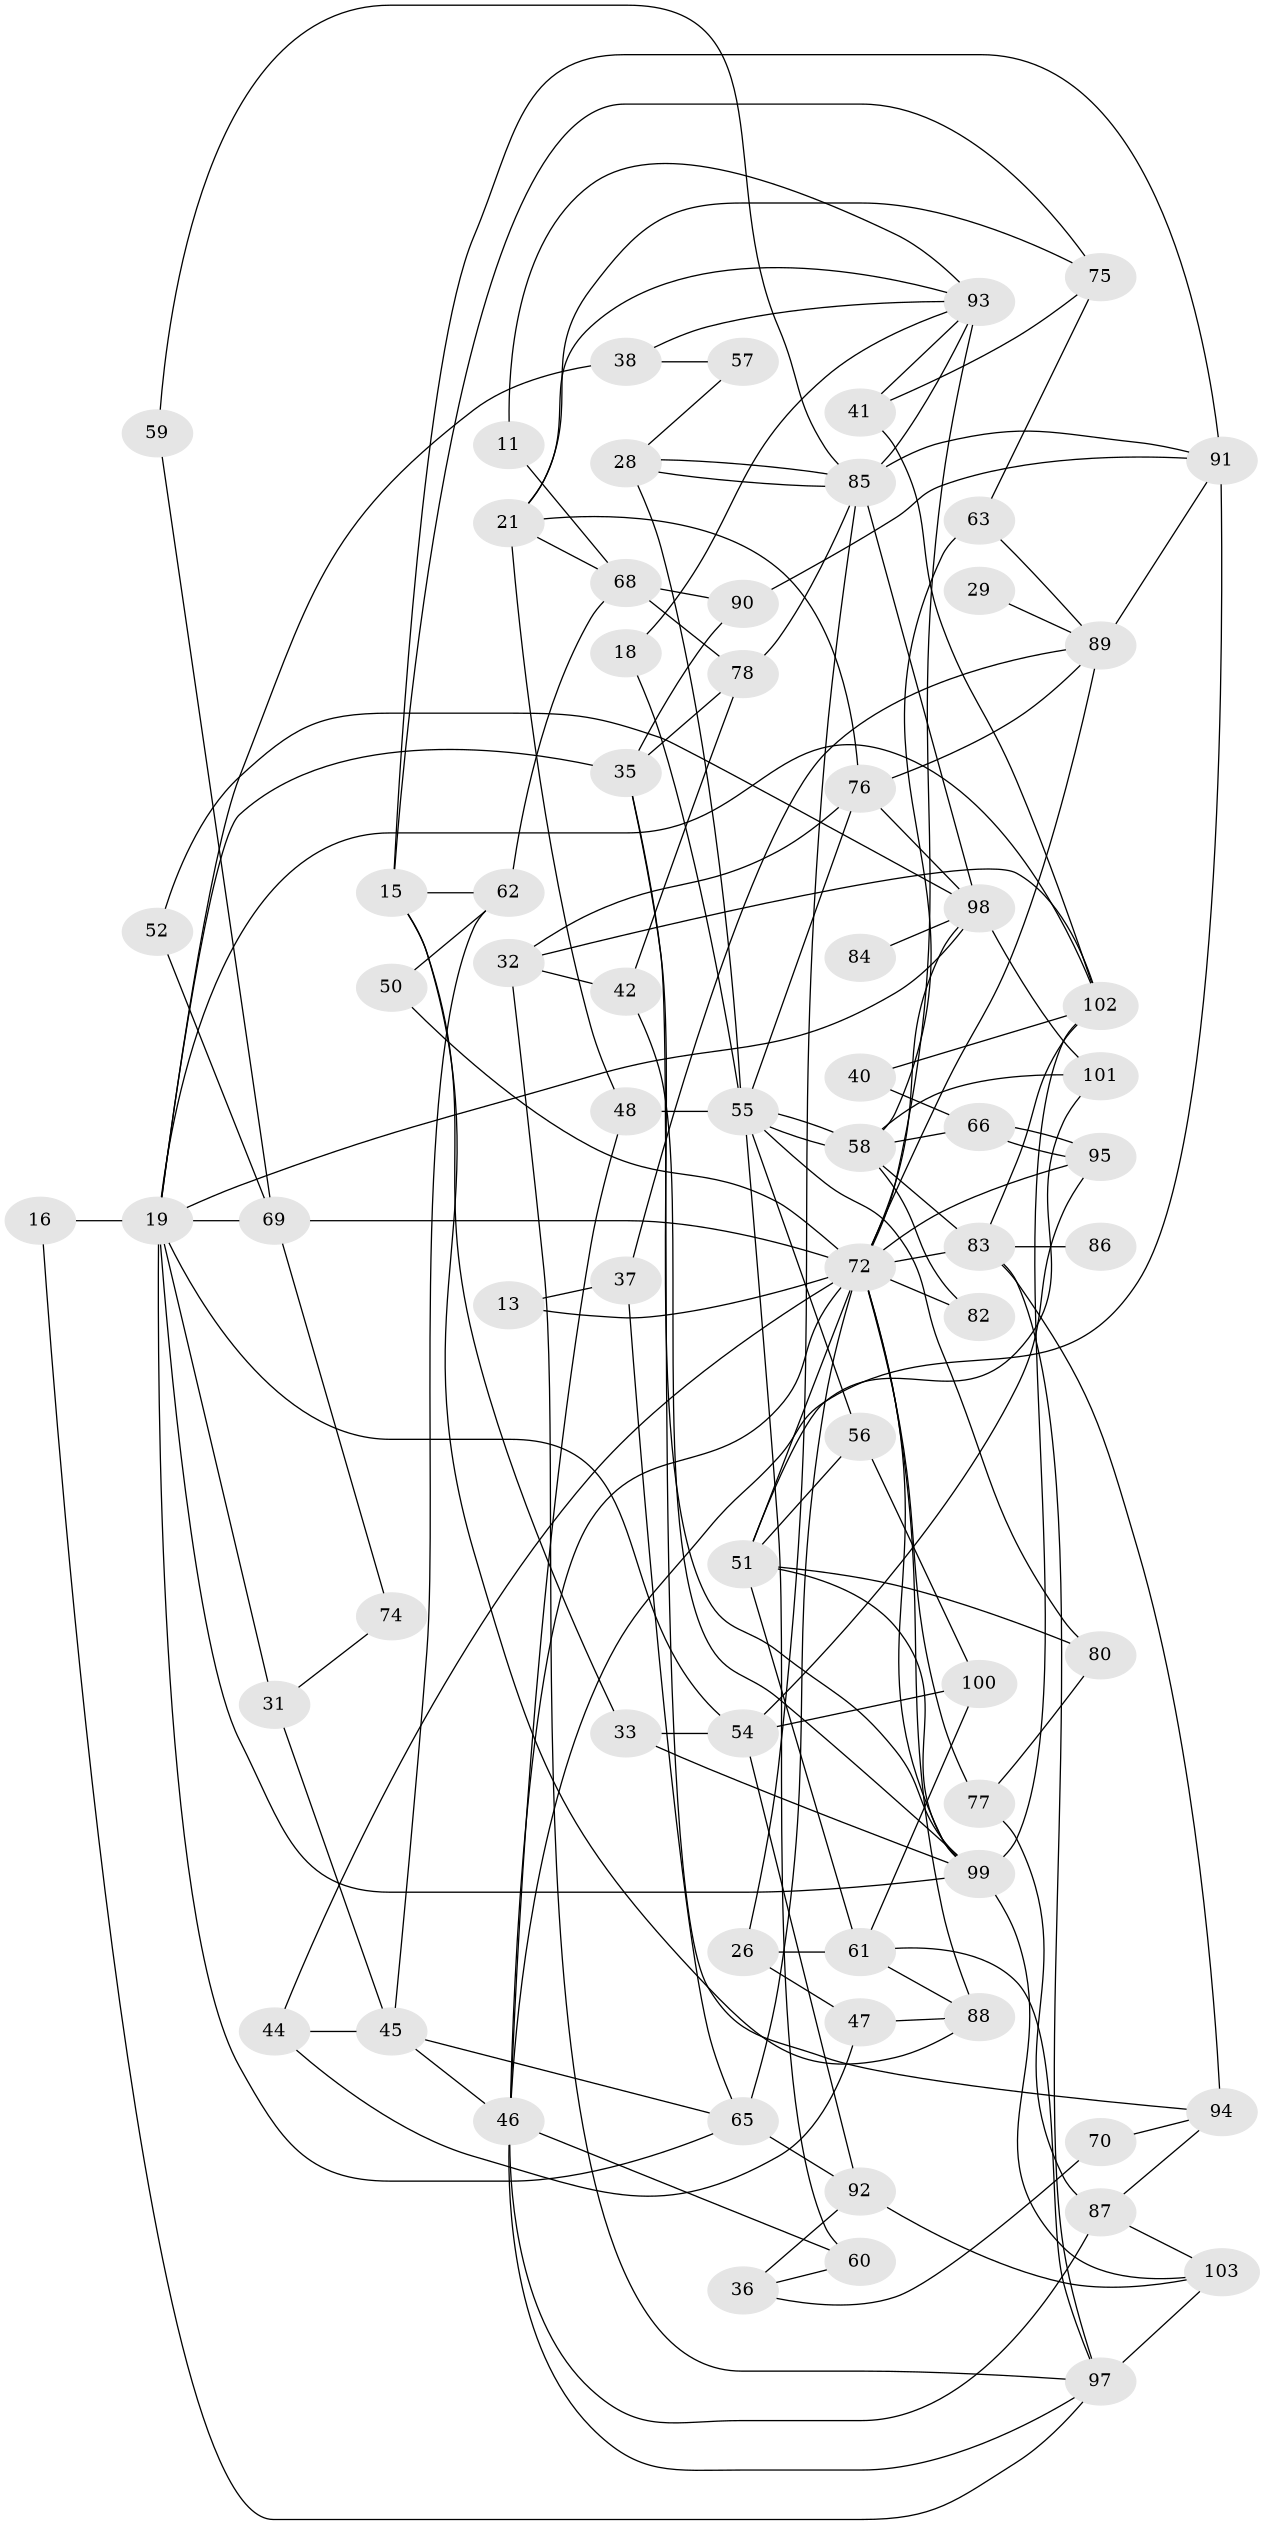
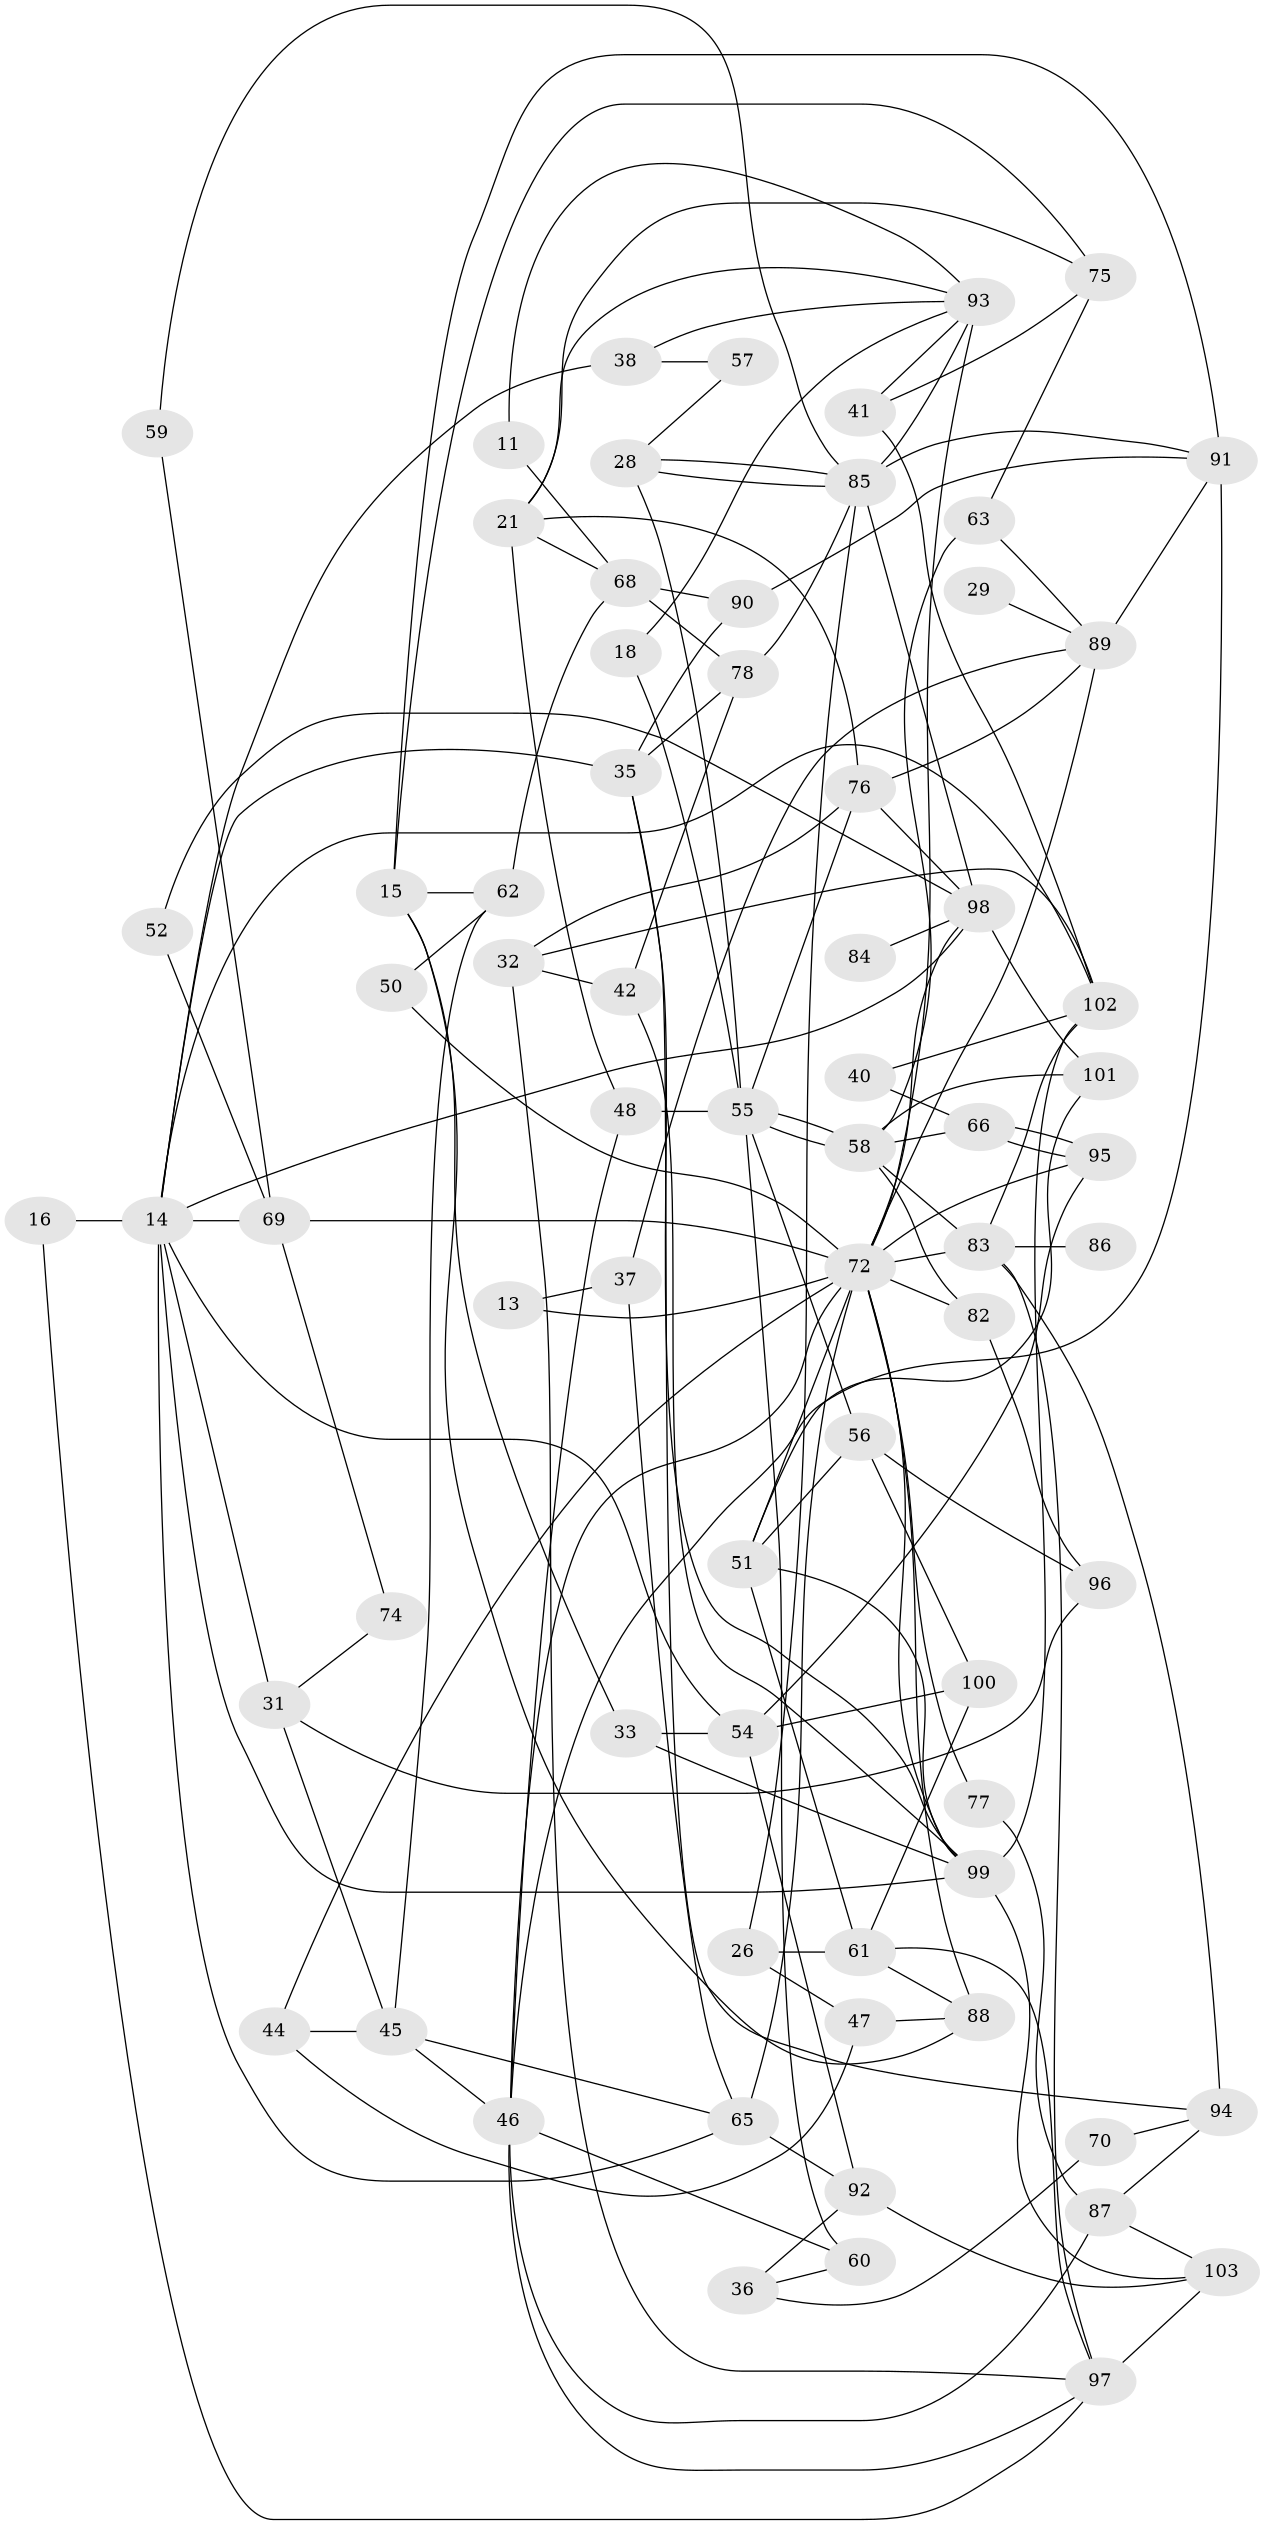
(157, 1221) -> (157, 1221)
none -> (1101, 1585)
(1101, 1655) -> none
